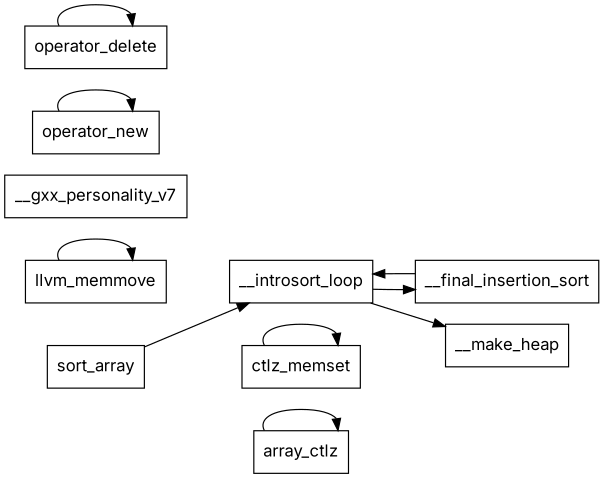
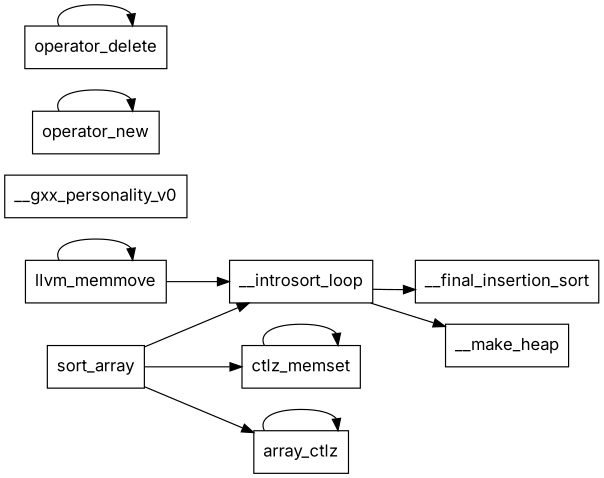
(96, 196) -> (96, 196)
(400, 274) -> (192, 282)
none -> (187, 367)
none -> (194, 407)
